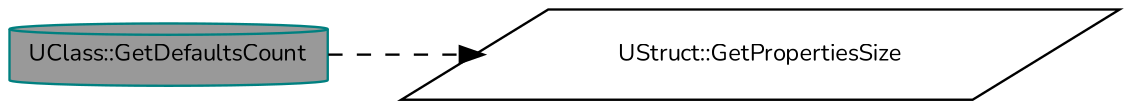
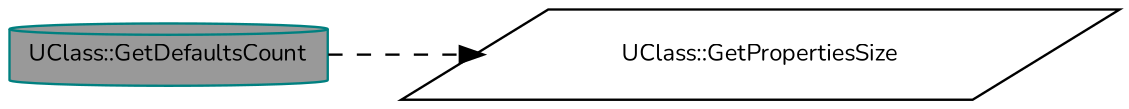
(760, 55) -> (760, 55)
